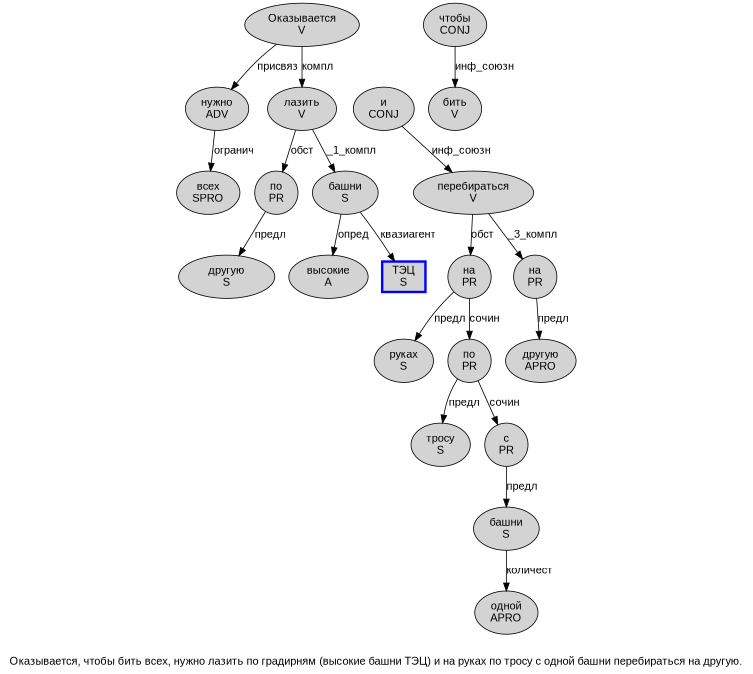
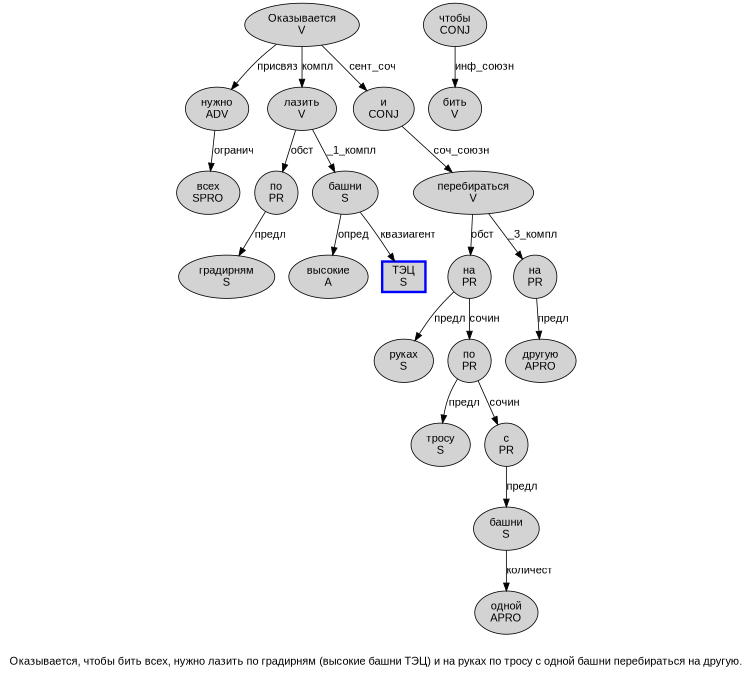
none -> (341, 65)
(462, 151) -> (462, 151)
(227, 277) -> (227, 277)
